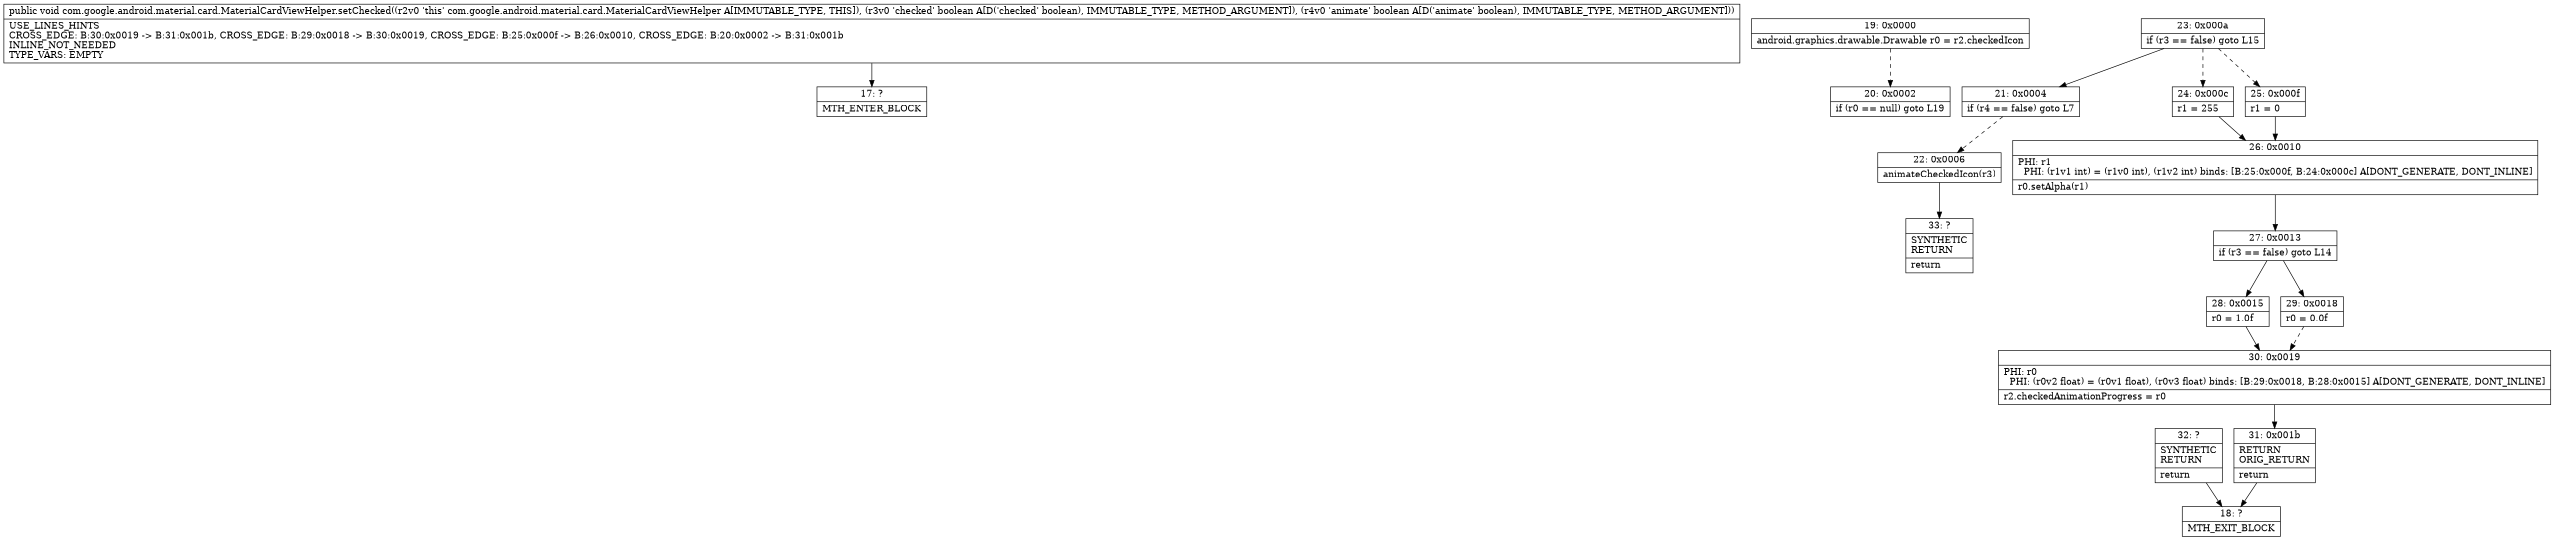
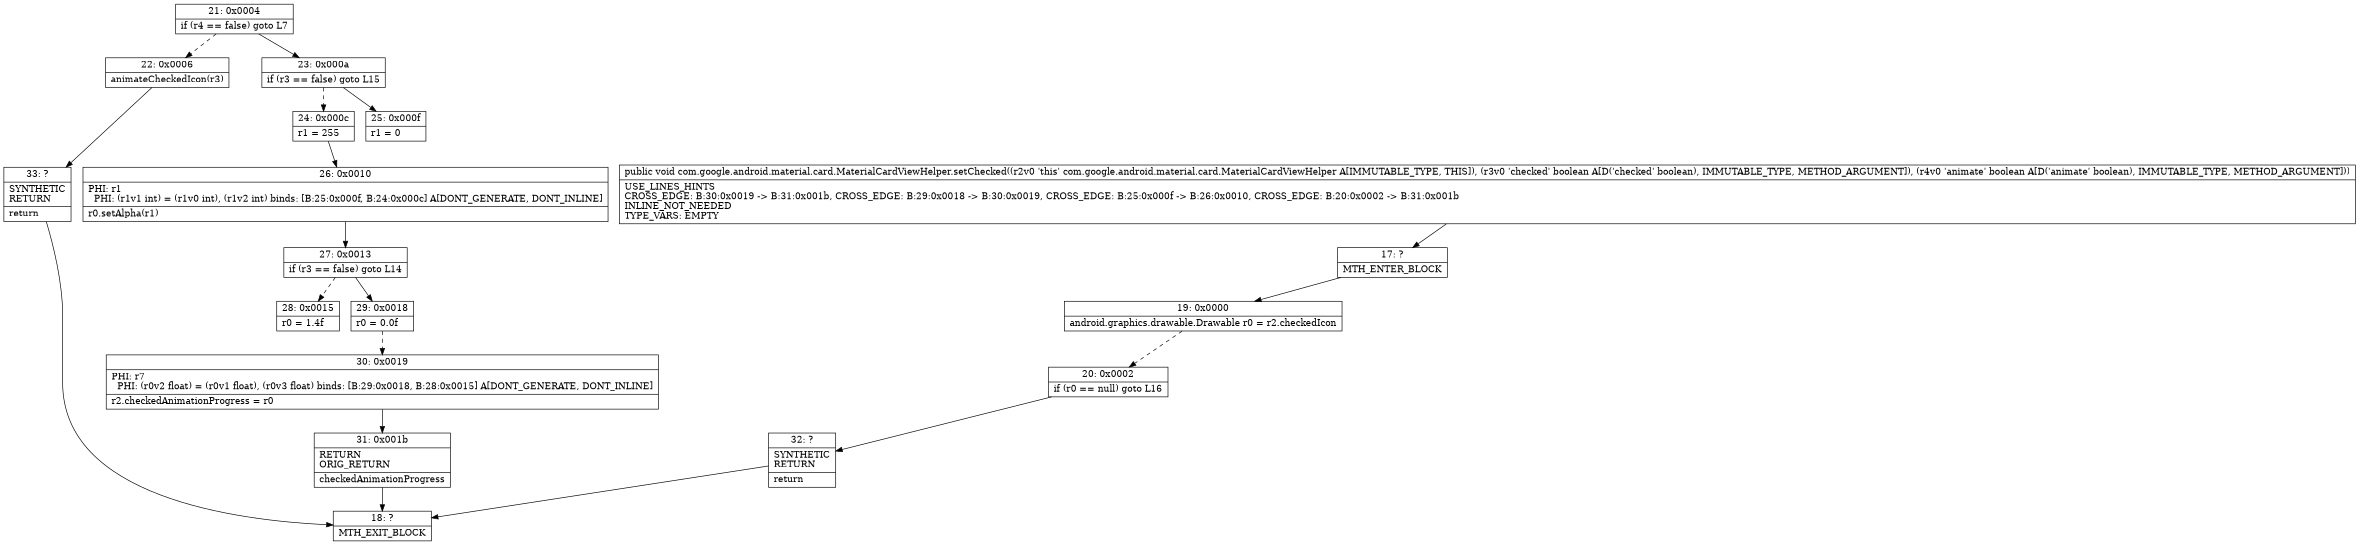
(2237, 65) -> (357, 98)
(2115, 67) -> (276, 44)
(1890, 109) -> (1108, 389)
(2275, 125) -> none
(2258, 276) -> (329, 287)
none -> (1301, 288)
(2233, 319) -> (303, 323)
(2251, 336) -> none
(2022, 372) -> (130, 377)
none -> (947, 423)
none -> (96, 456)
(2254, 475) -> (382, 480)
